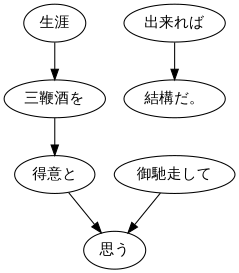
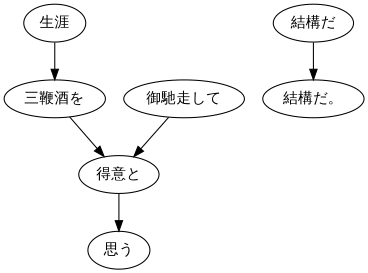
(175, 23) -> (313, 23)
(148, 209) -> (155, 133)
